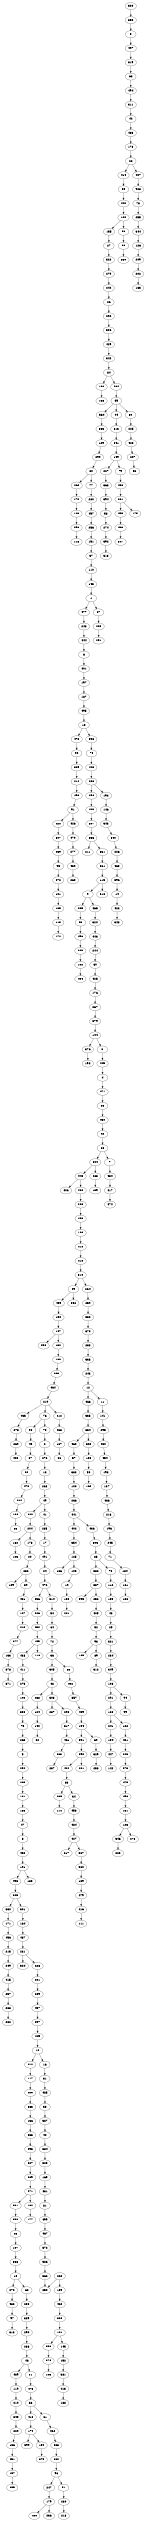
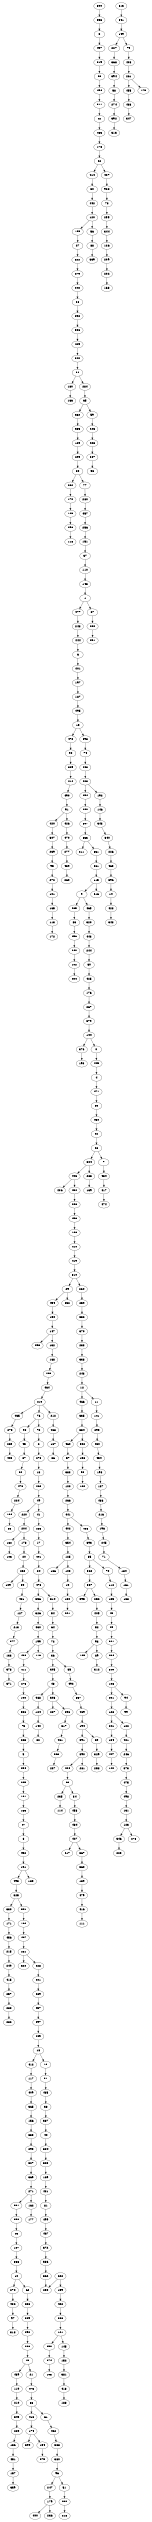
(116, 415) -> none
